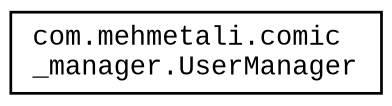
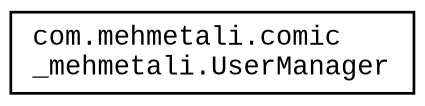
(196, 53) -> (212, 53)
